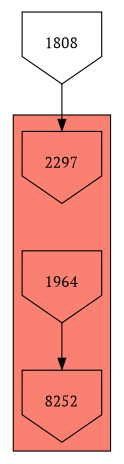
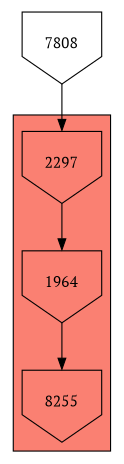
(62, 44) -> (62, 44)
none -> (62, 221)
(62, 402) -> (62, 402)
